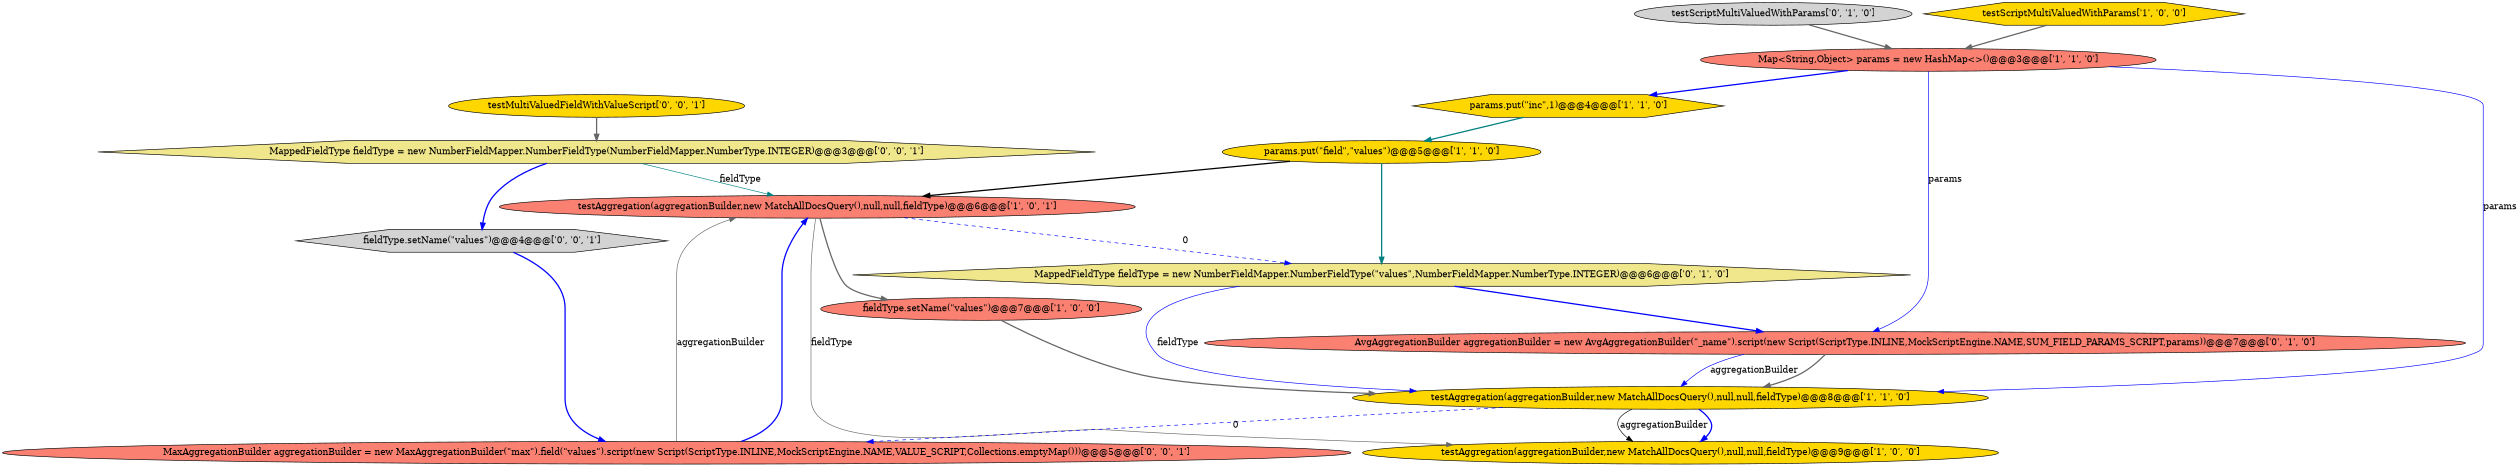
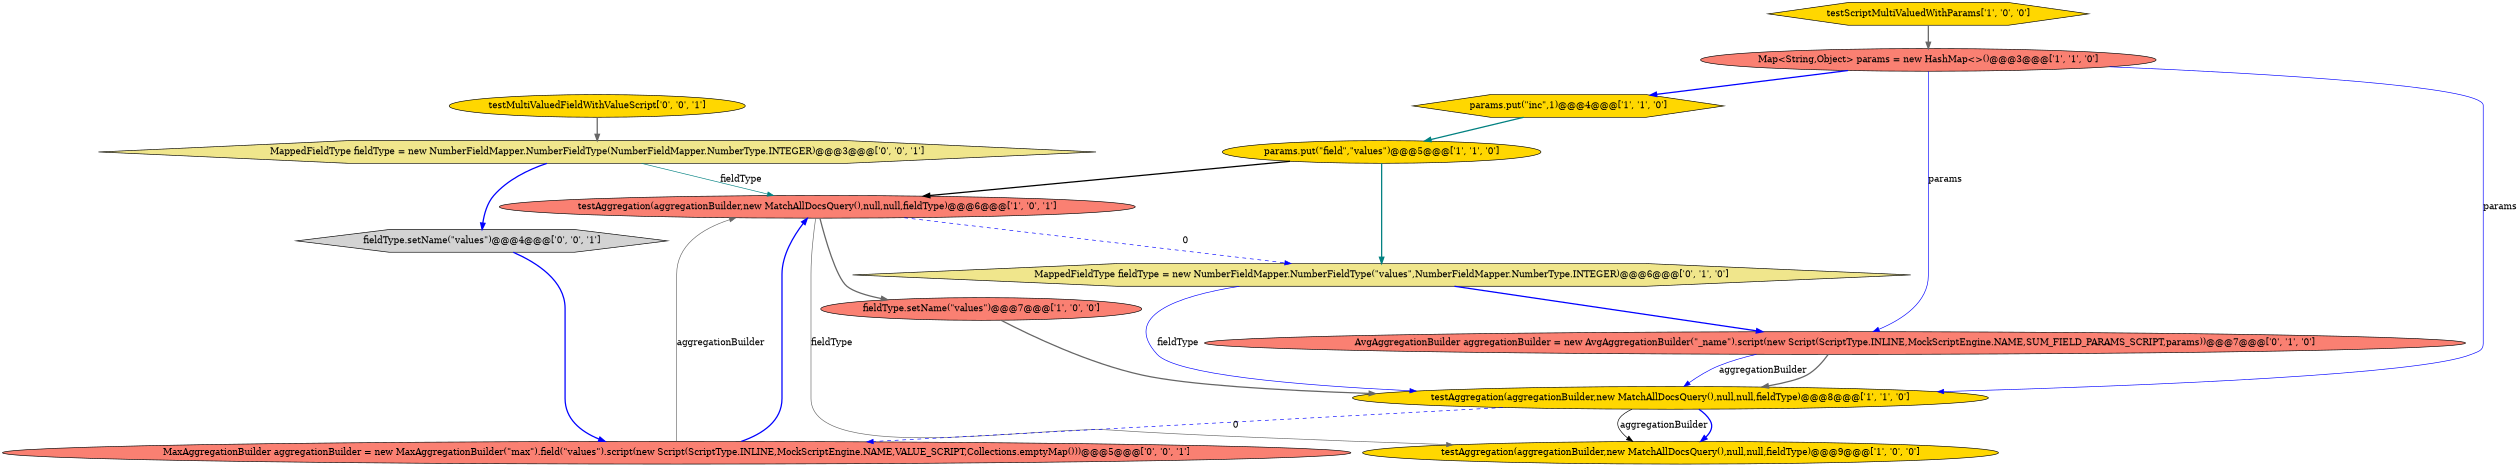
(1773, 14) -> none
